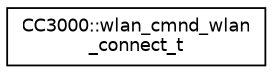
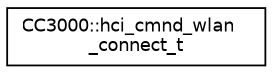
(136, 37) -> (136, 37)
